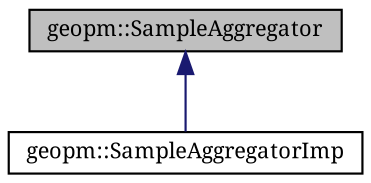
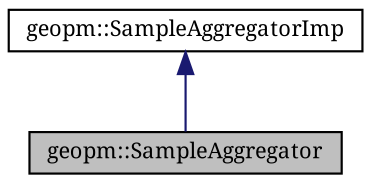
(186, 103) -> (186, 103)
